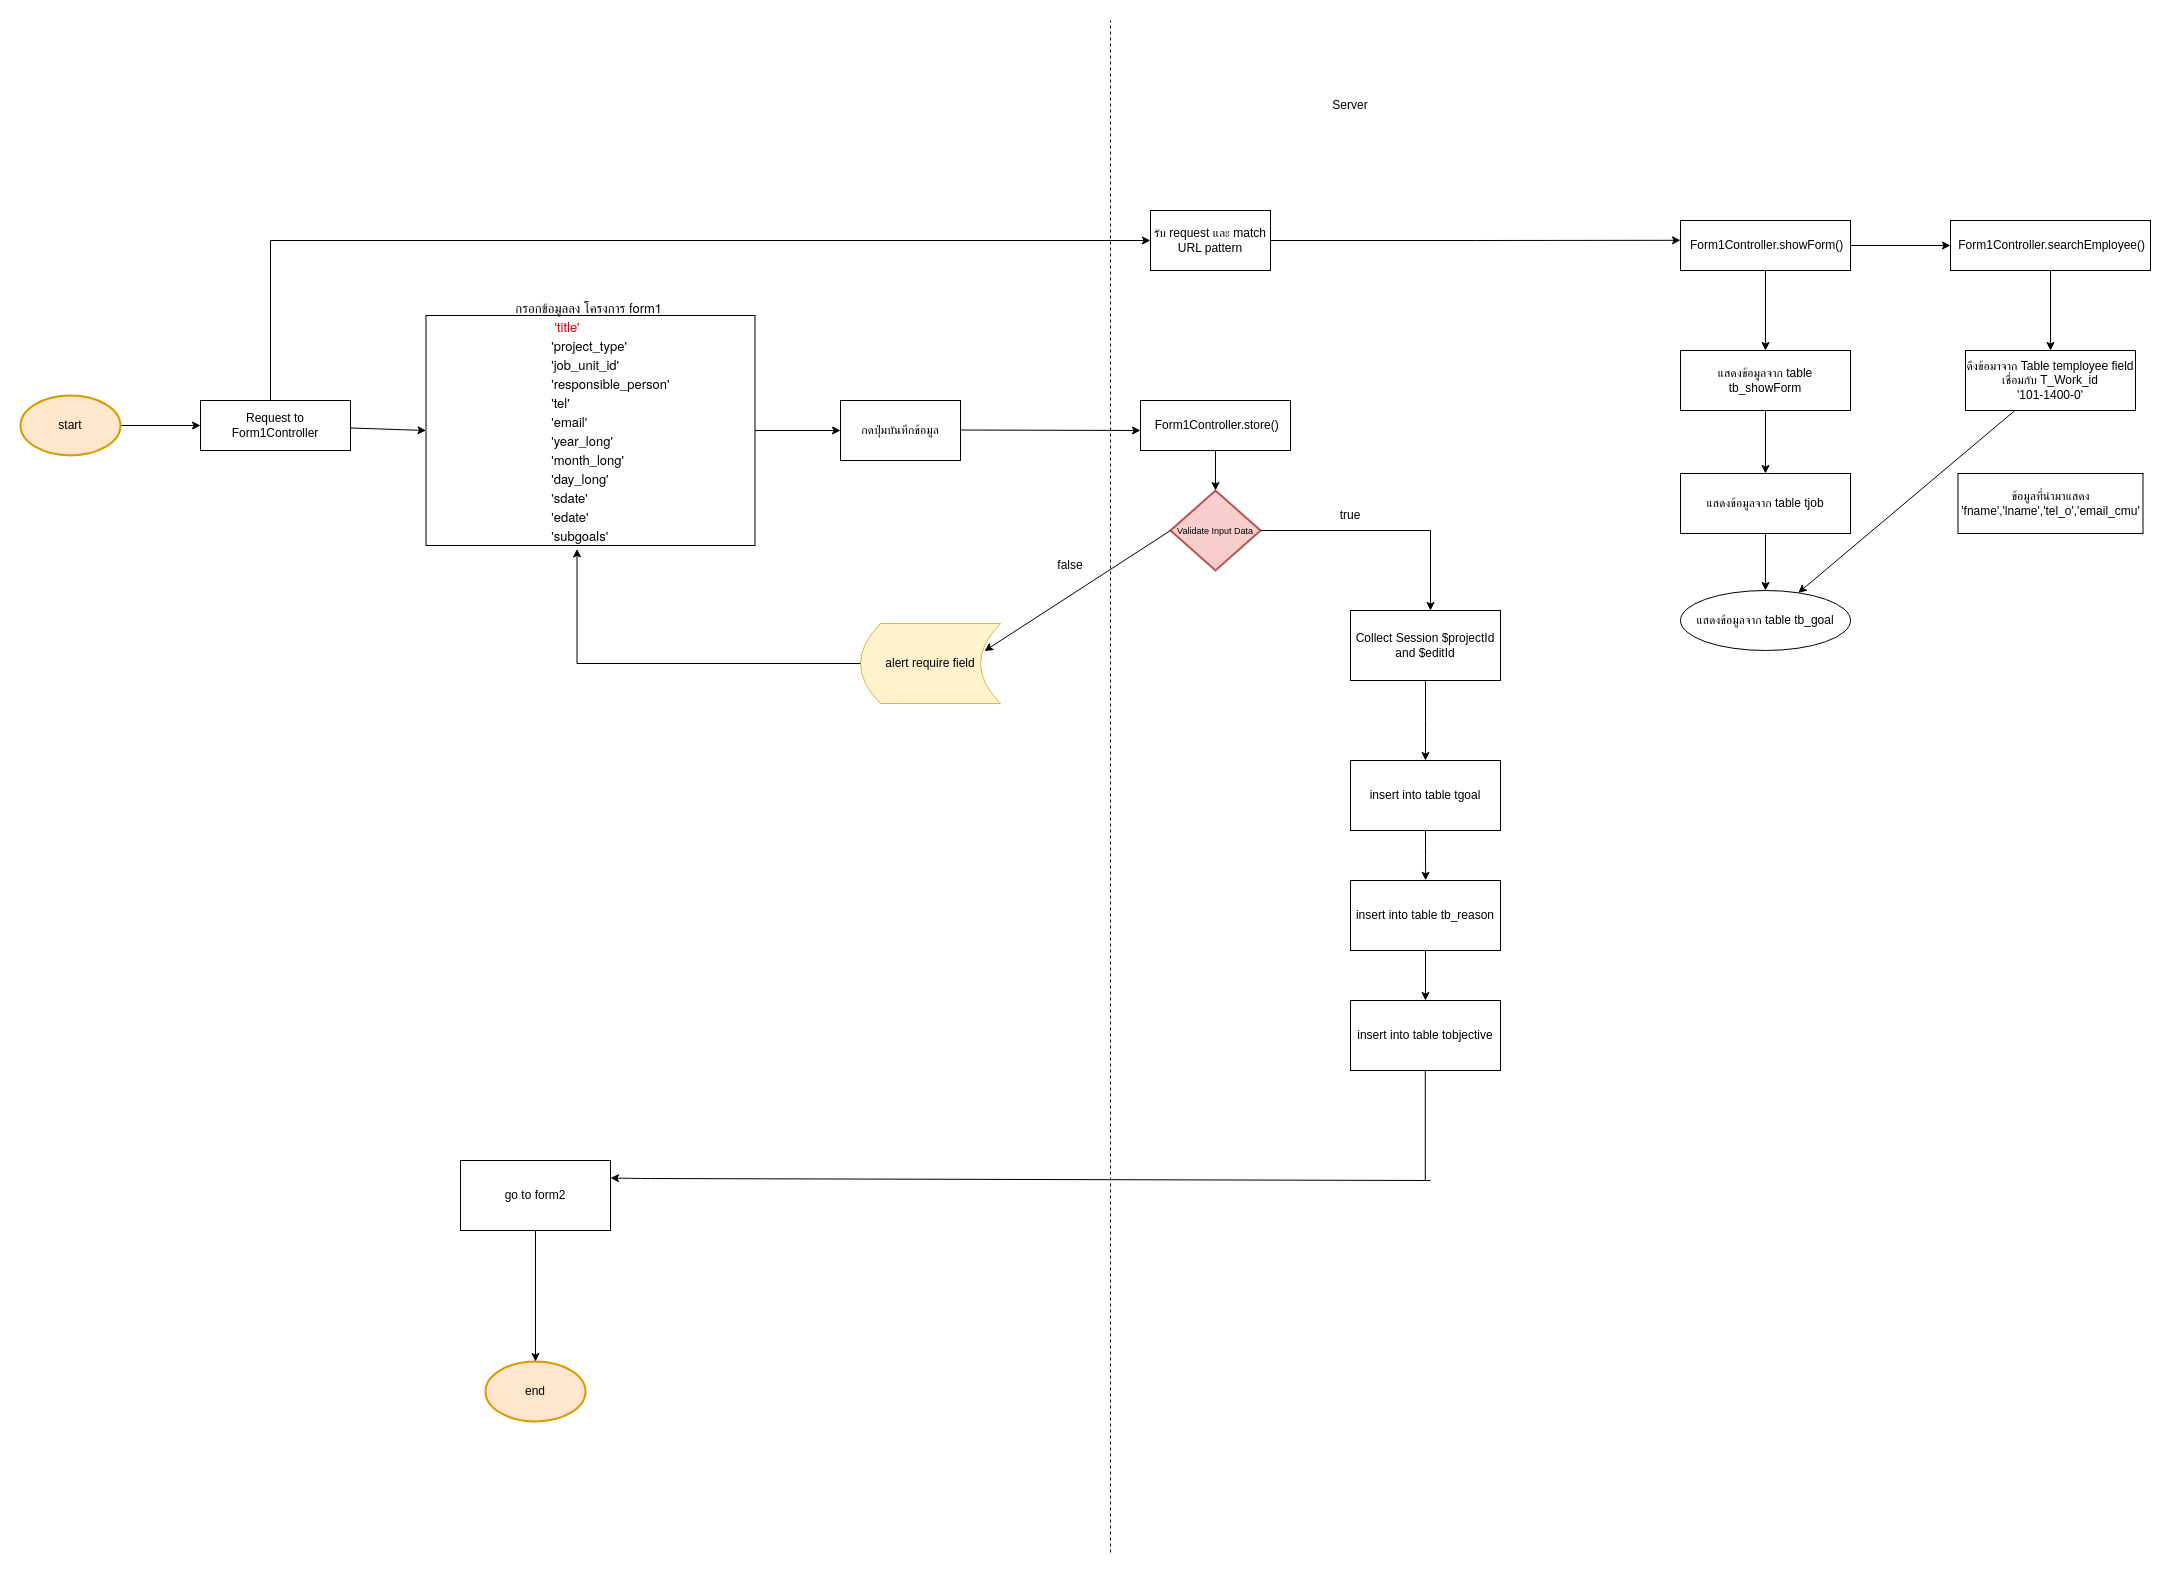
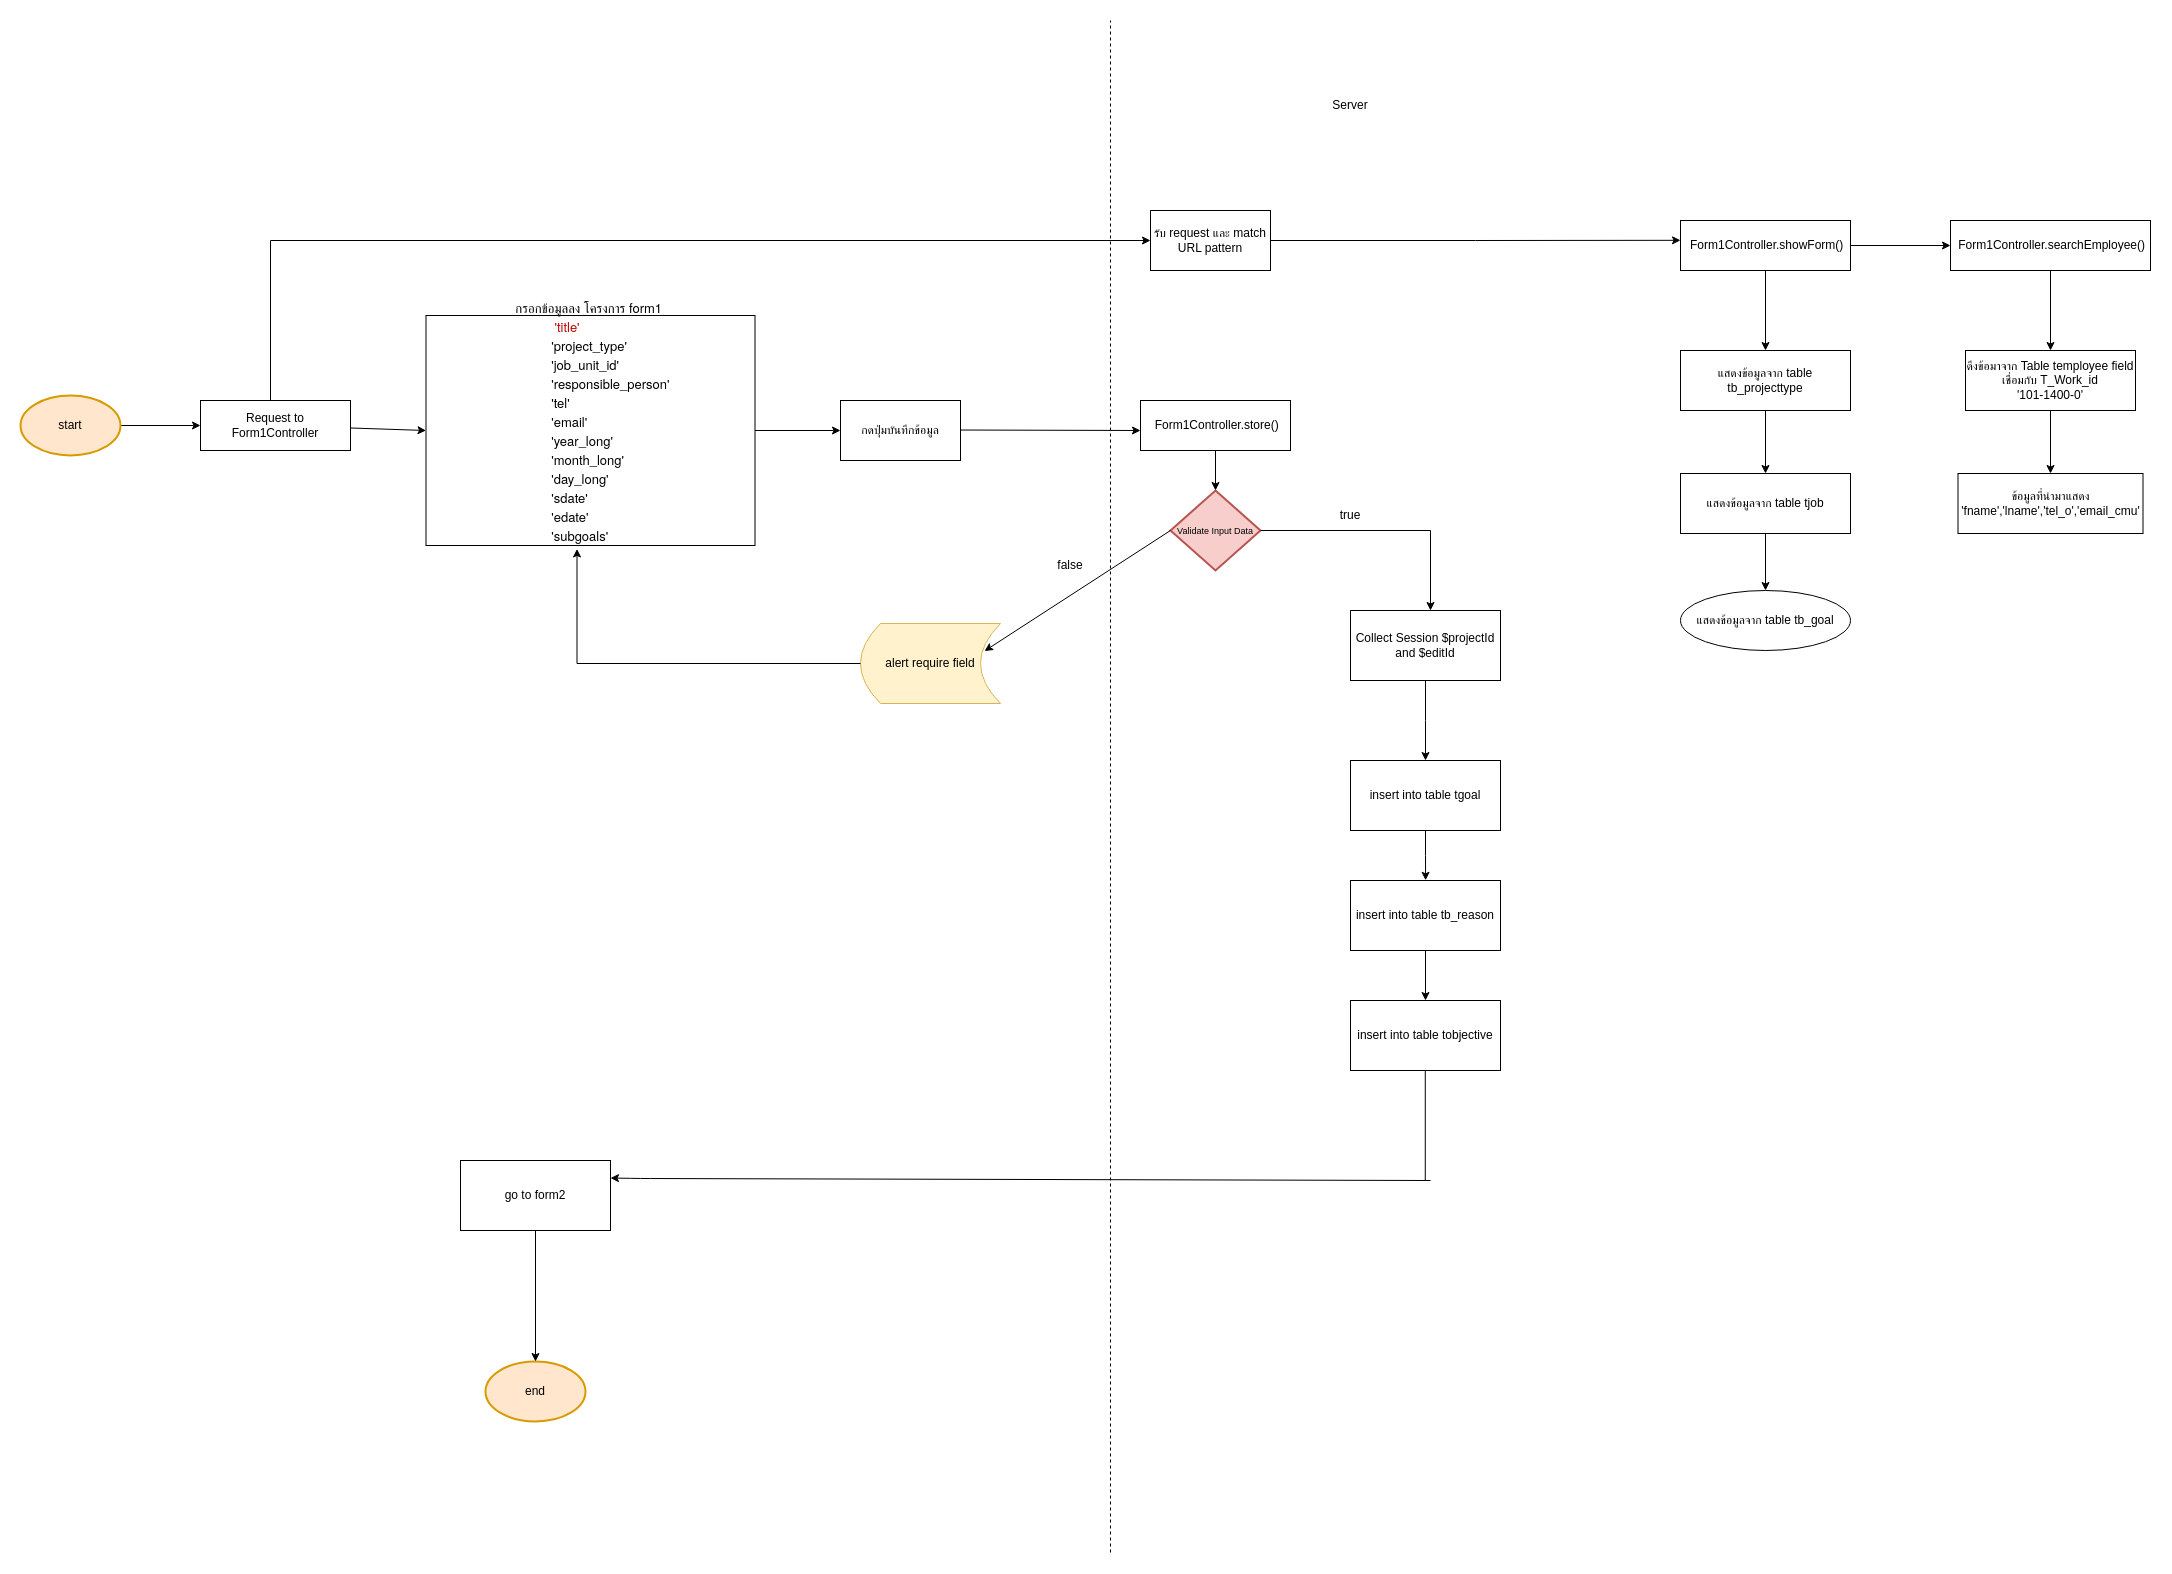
(1766, 381) -> (1766, 381)
(1909, 500) -> (2051, 439)
